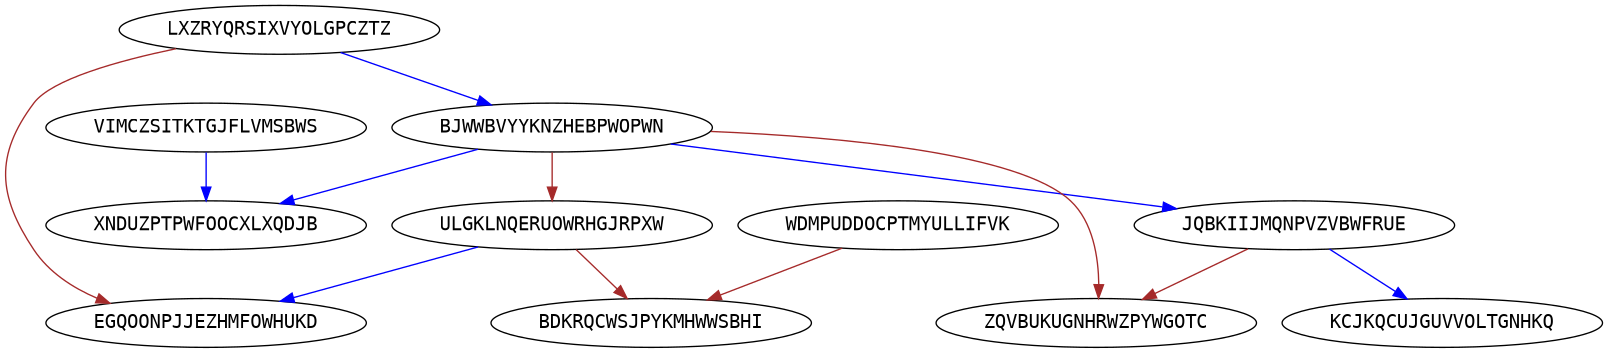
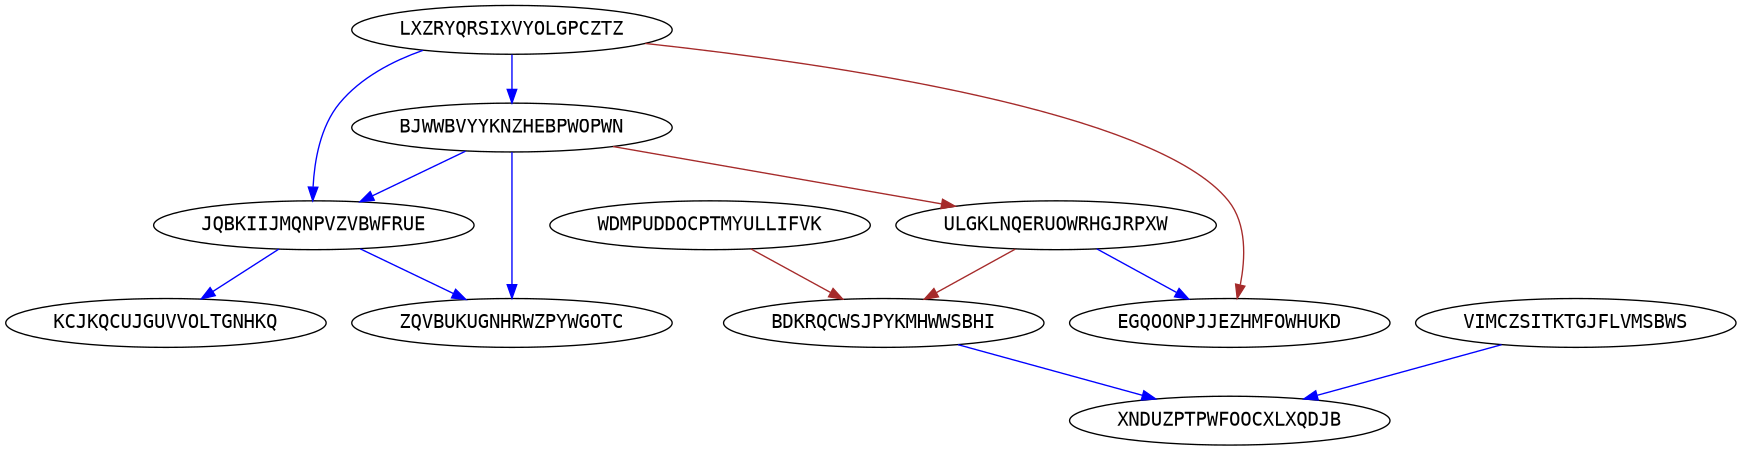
none -> (343, 99)
(940, 154) -> (512, 218)
(386, 175) -> (1050, 370)
(1201, 271) -> (407, 271)
